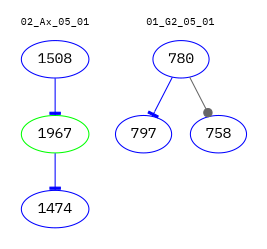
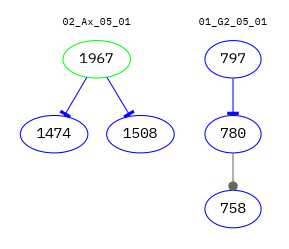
(55, 94) -> (117, 94)
(164, 94) -> (233, 94)
